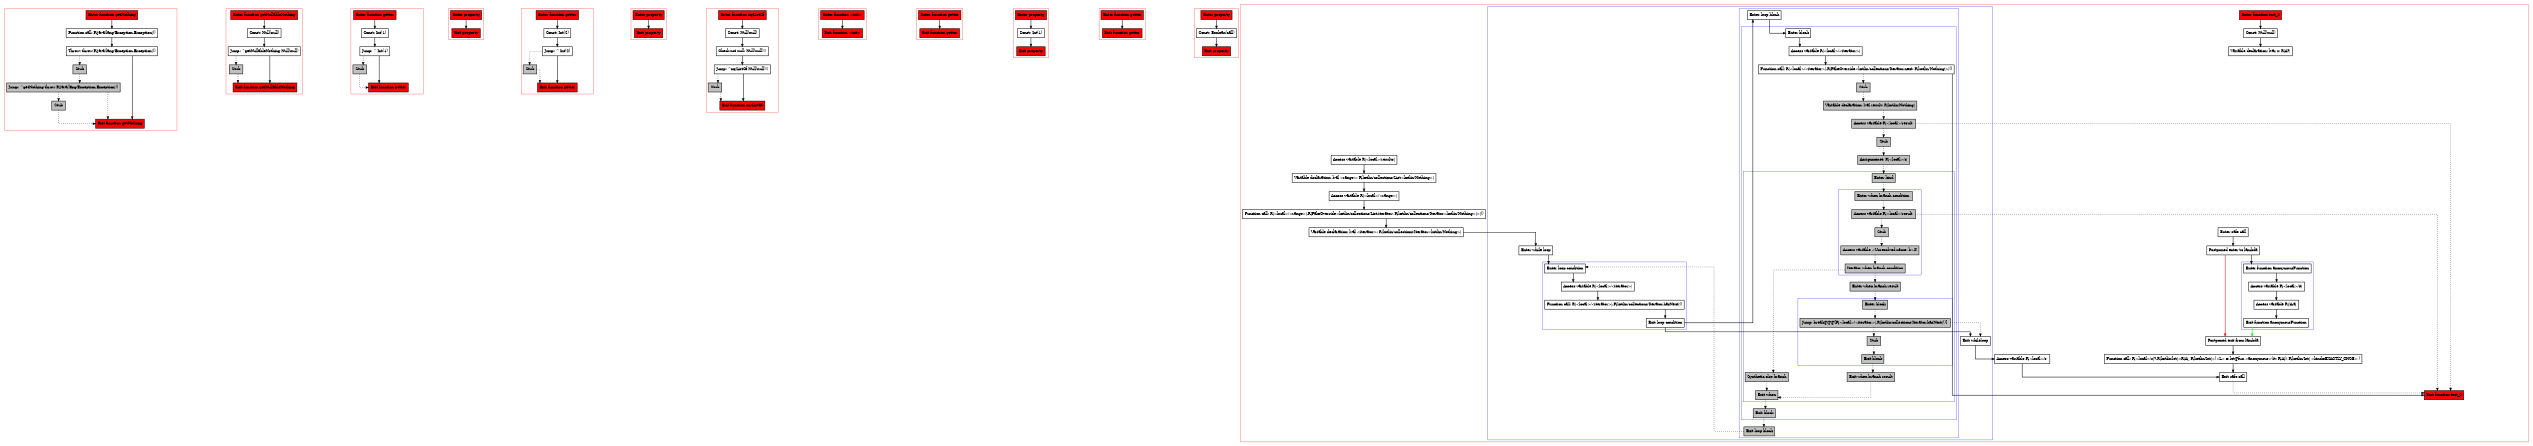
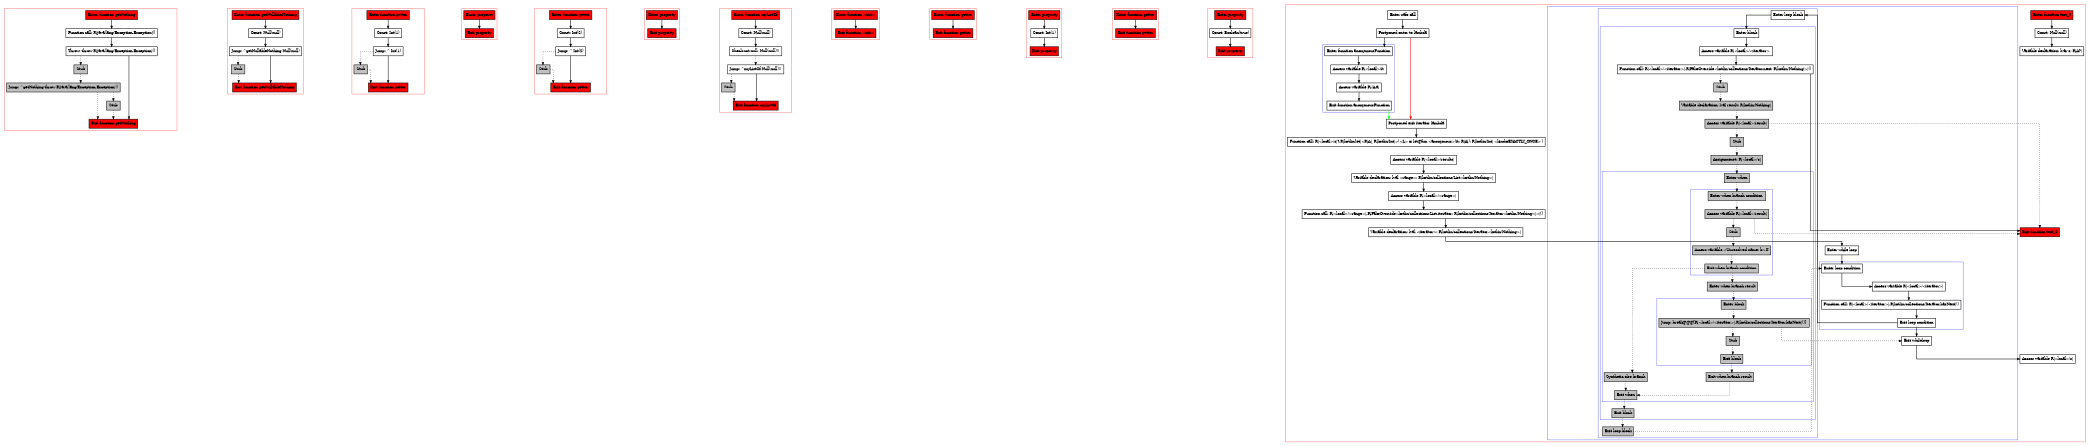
(1216, 33) -> (1230, 33)
(742, 59) -> (756, 59)
(1884, 178) -> (1737, 178)
(1875, 268) -> (1732, 268)
(2233, 341) -> (1416, 124)
(2233, 377) -> none
